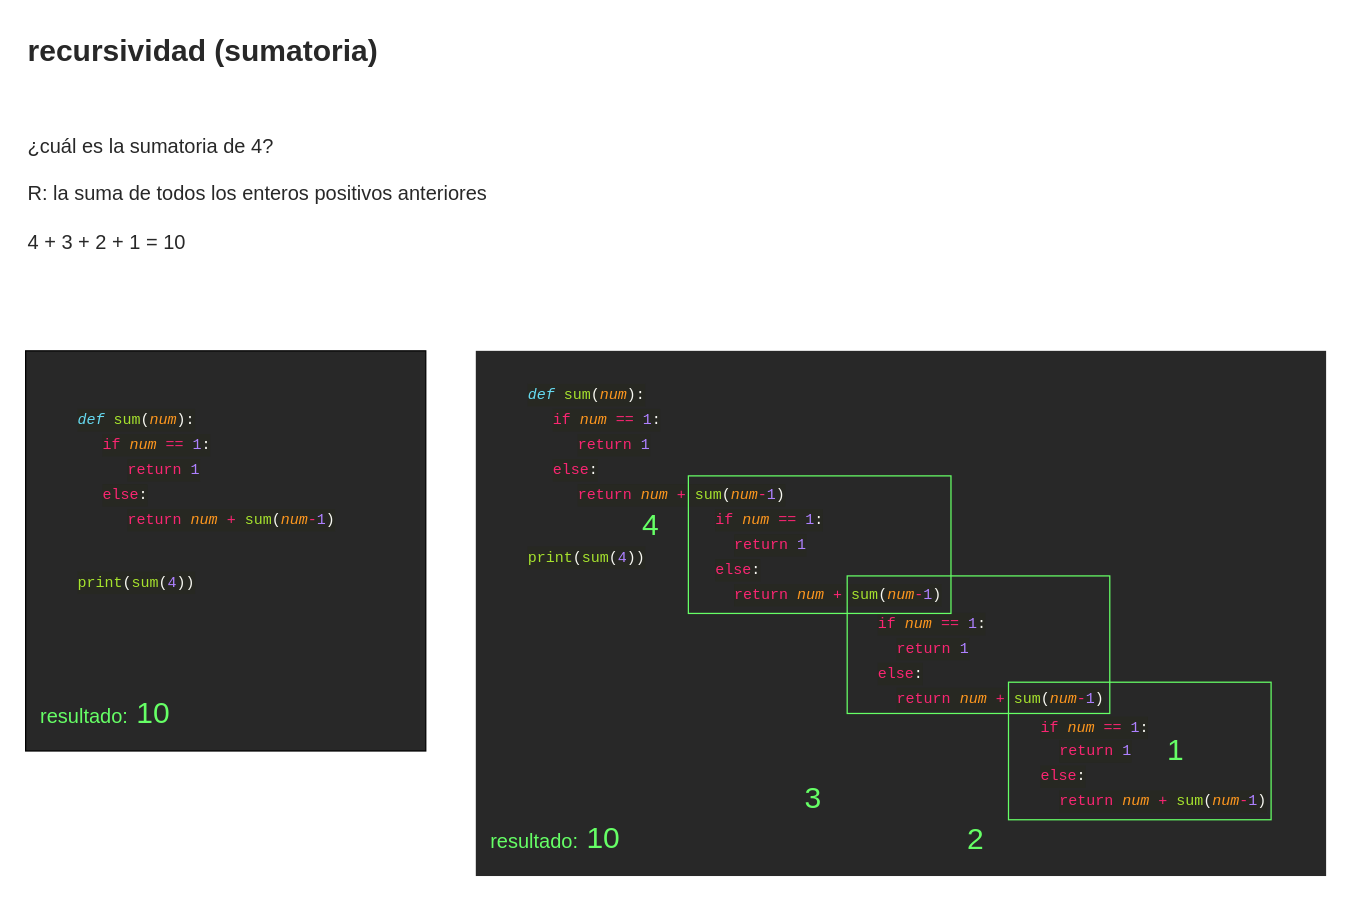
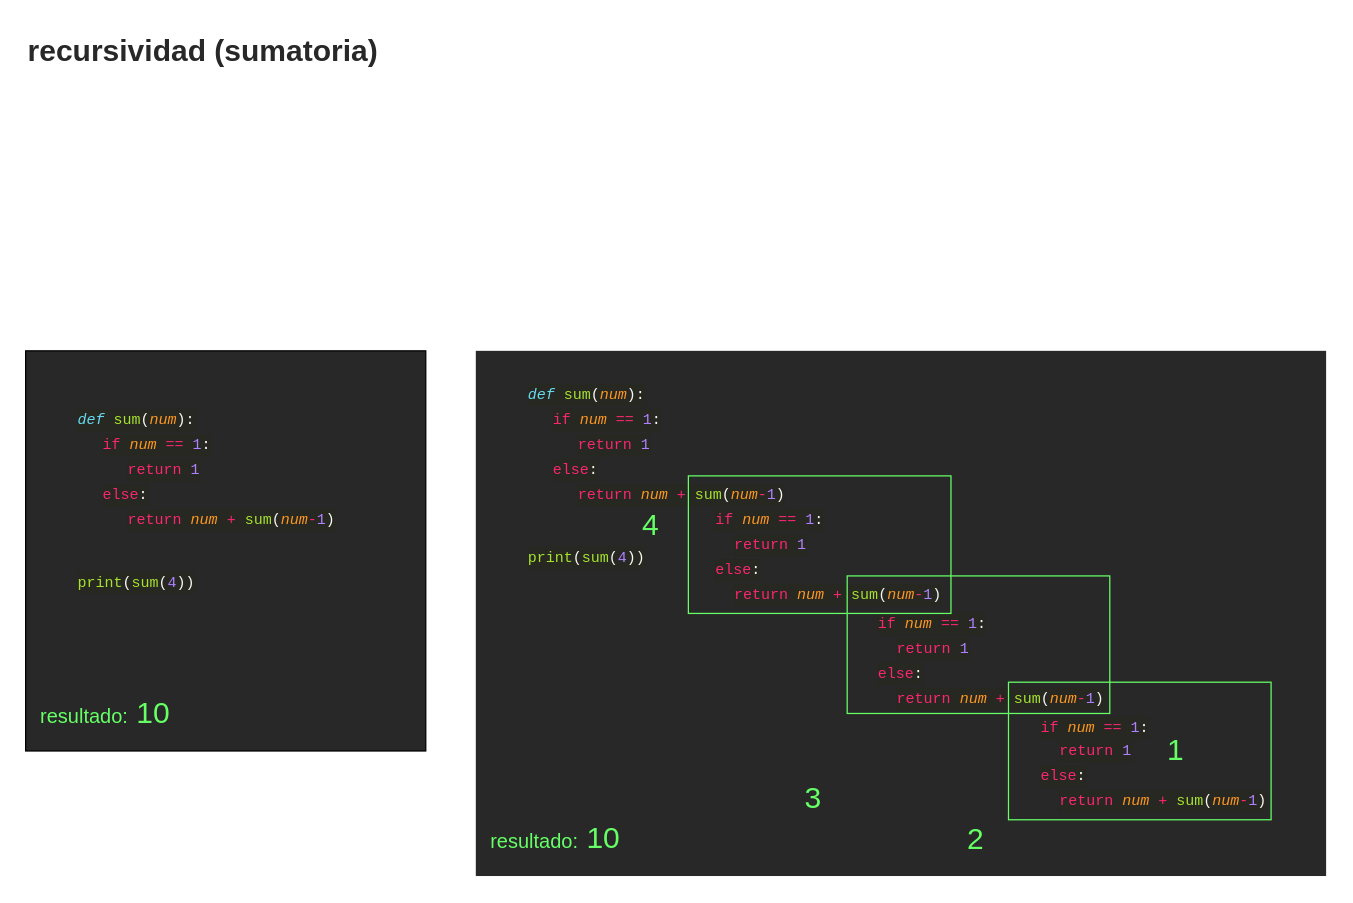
(276, 201) -> none
